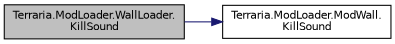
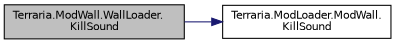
(94, 22) -> (94, 22)
